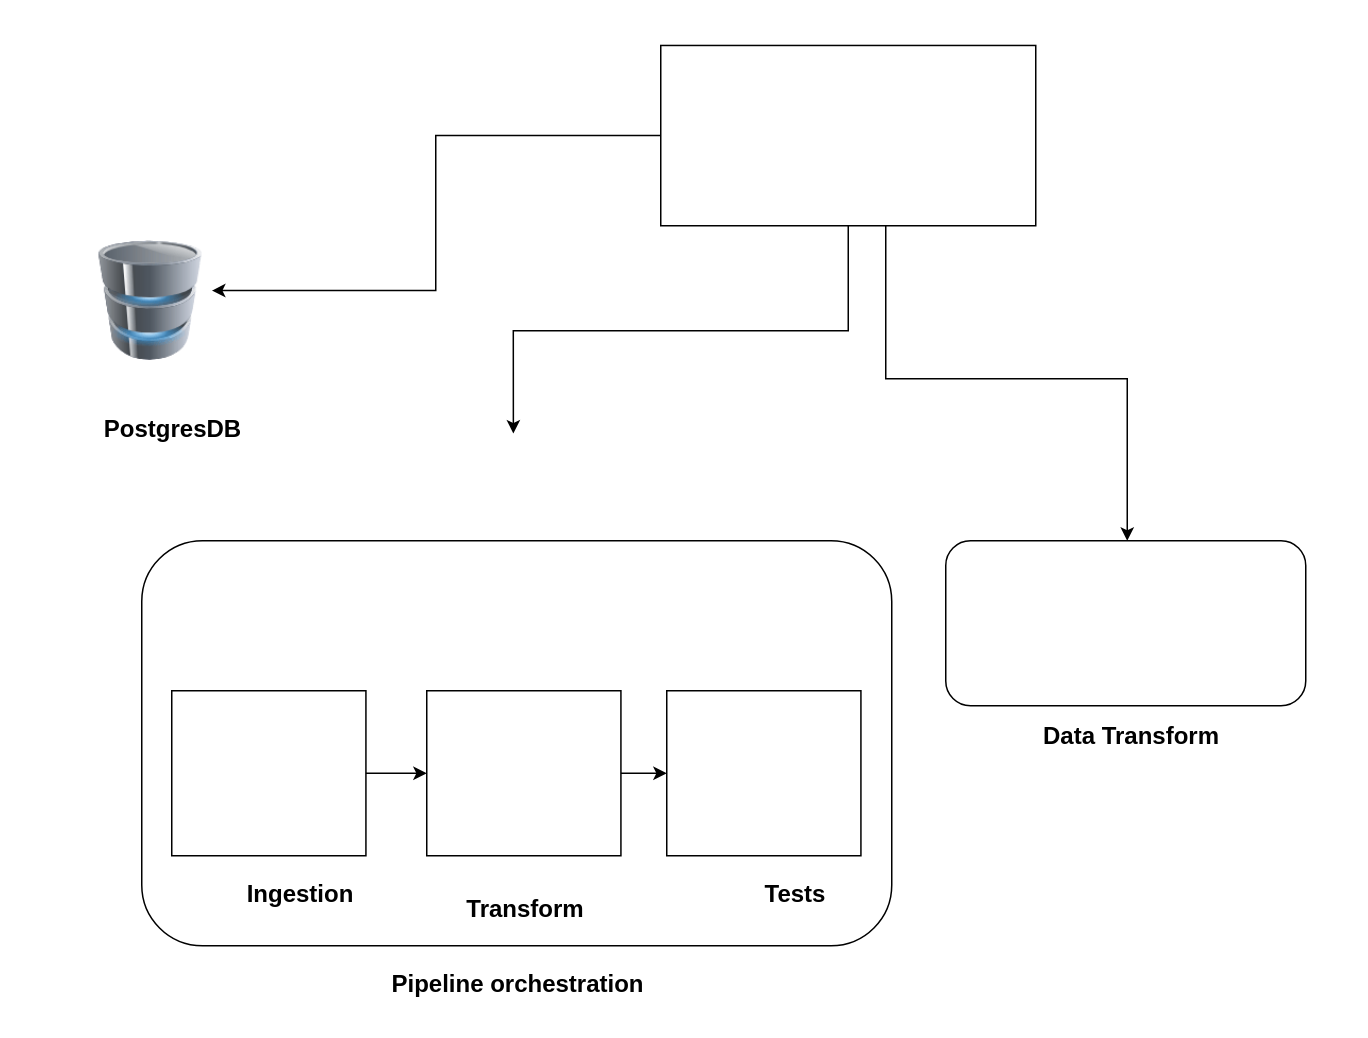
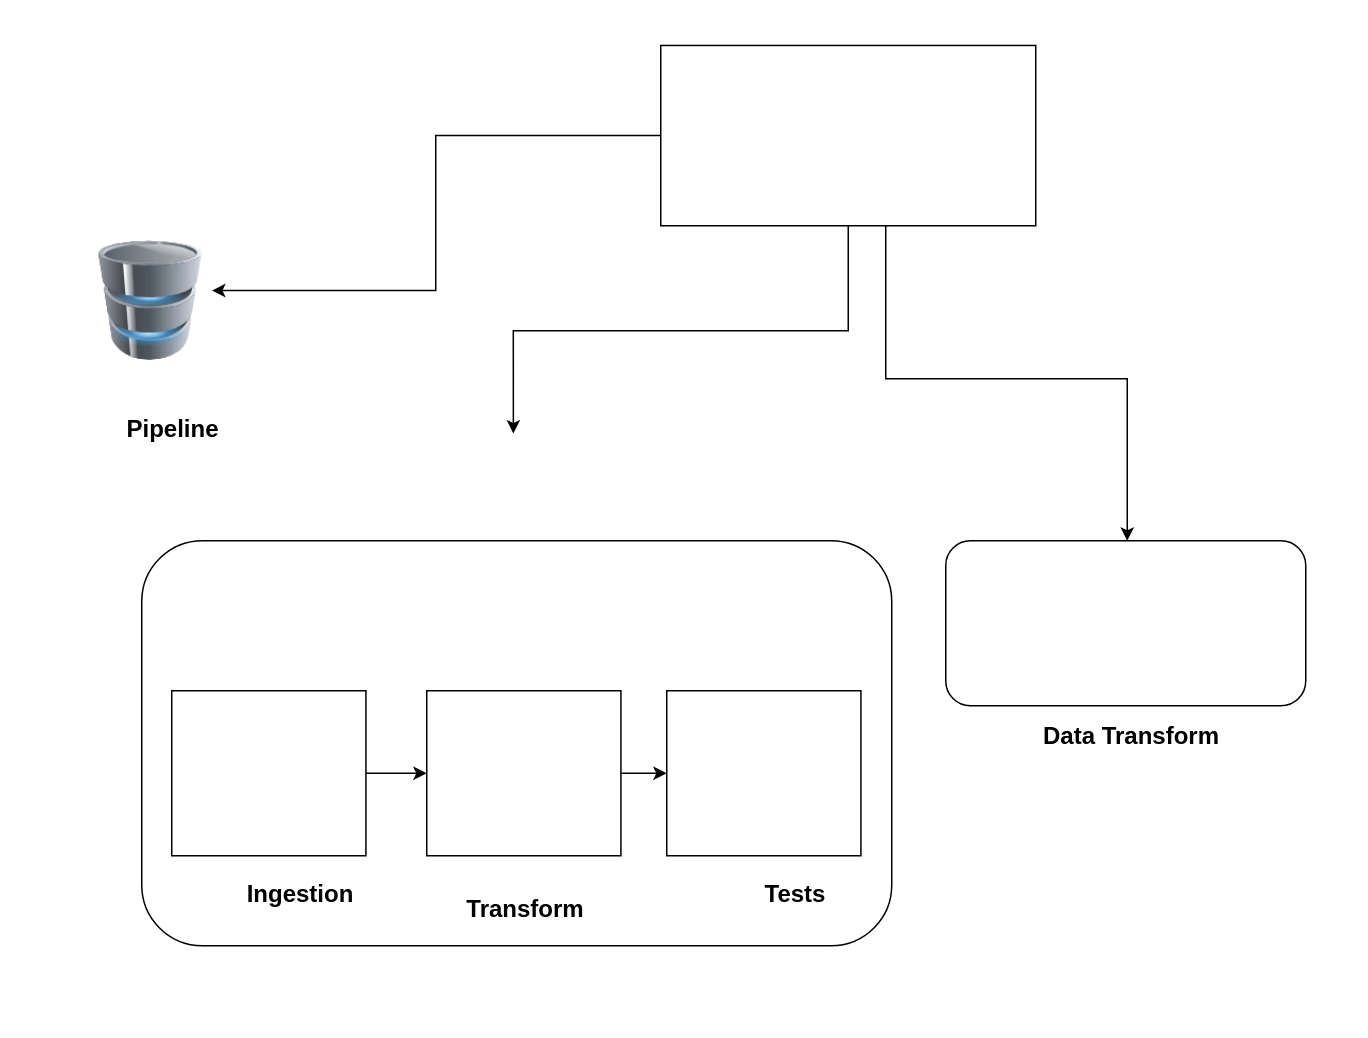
(173, 428) -> (173, 428)
(518, 983) -> none
